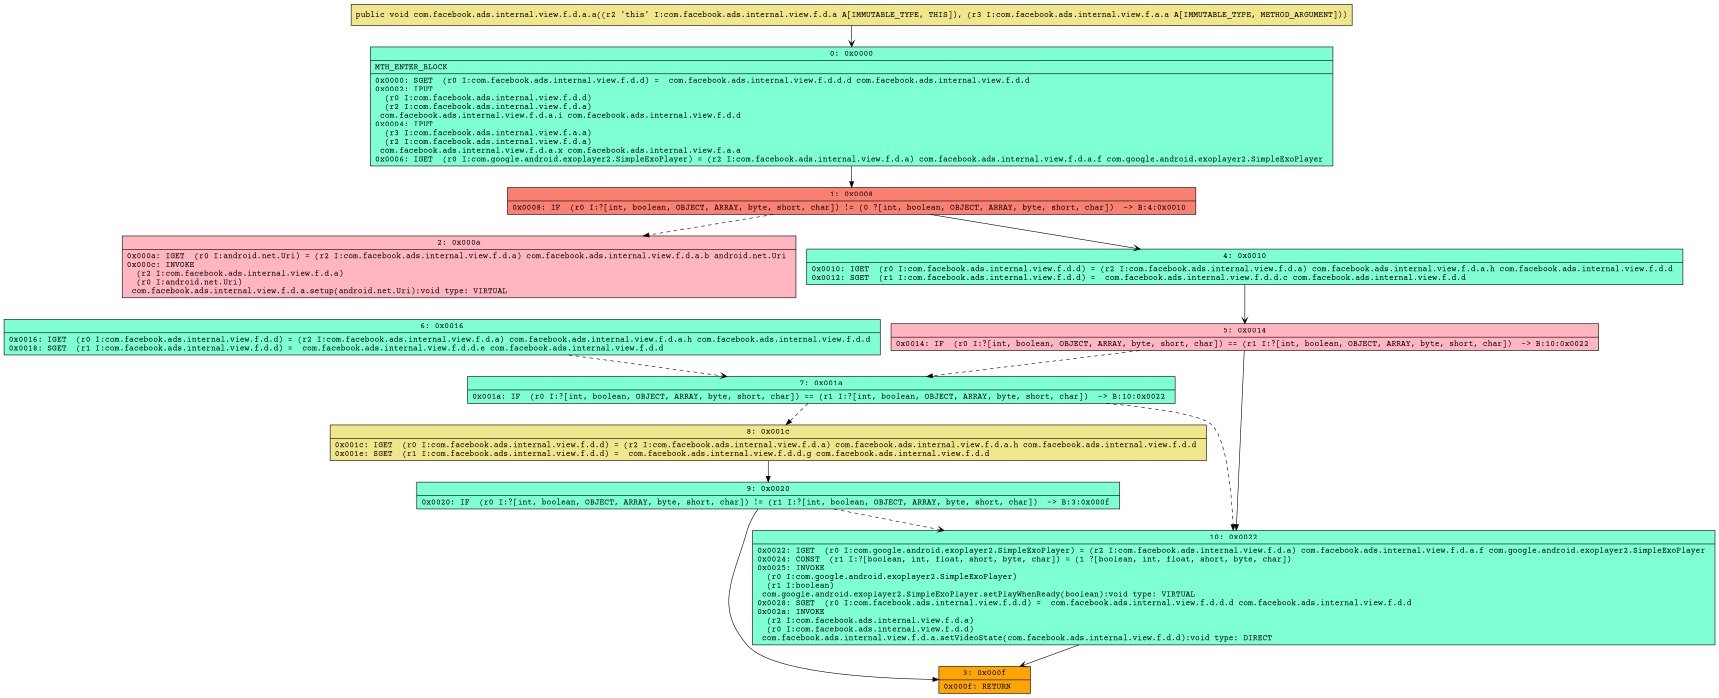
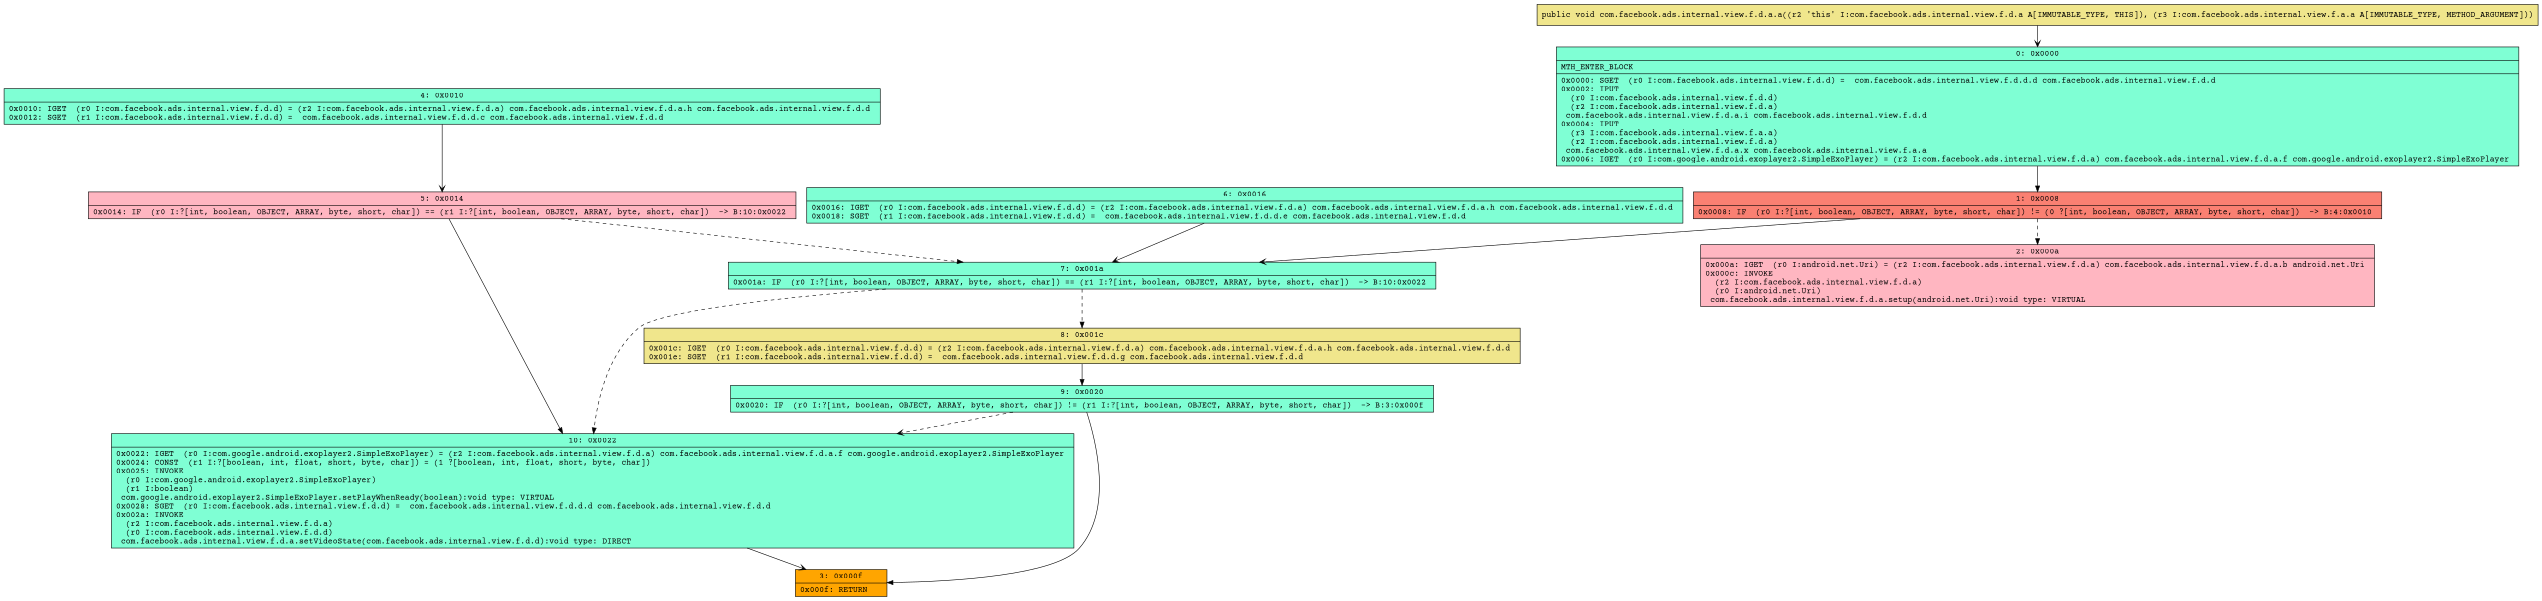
(1032, 231) -> (1563, 240)
(645, 365) -> (1161, 241)
